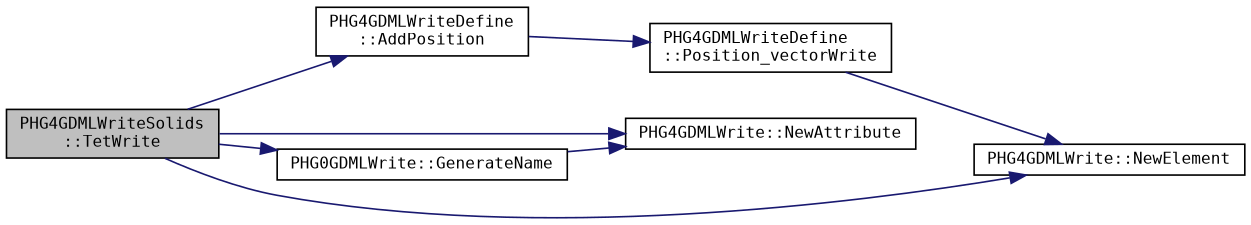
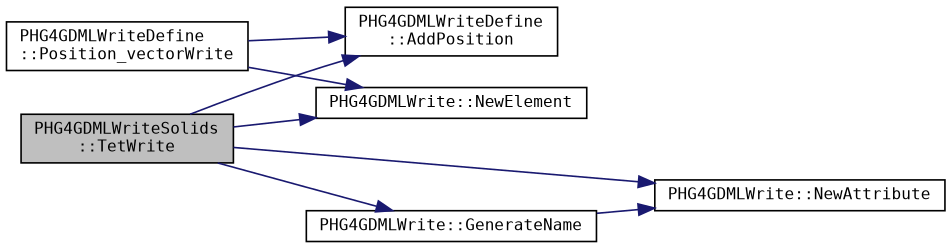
(581, 39) -> (288, 39)
(422, 165) -> (451, 226)
